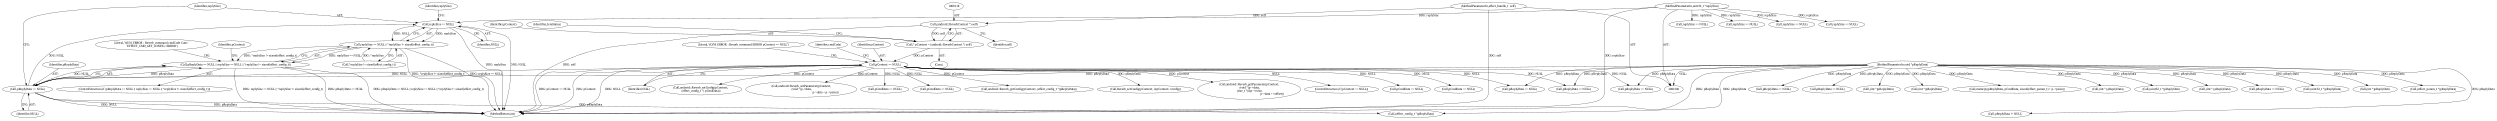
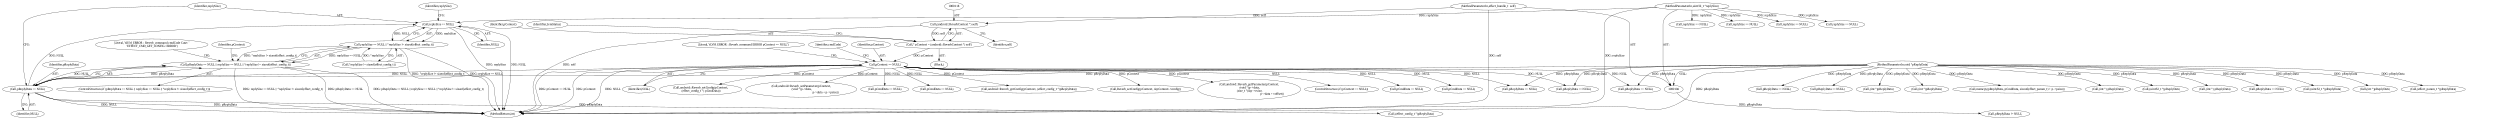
(939, 65) -> (939, 65)
(2433, 70) -> (1826, 110)
(1129, 74) -> (1129, 74)
(1669, 110) -> none
